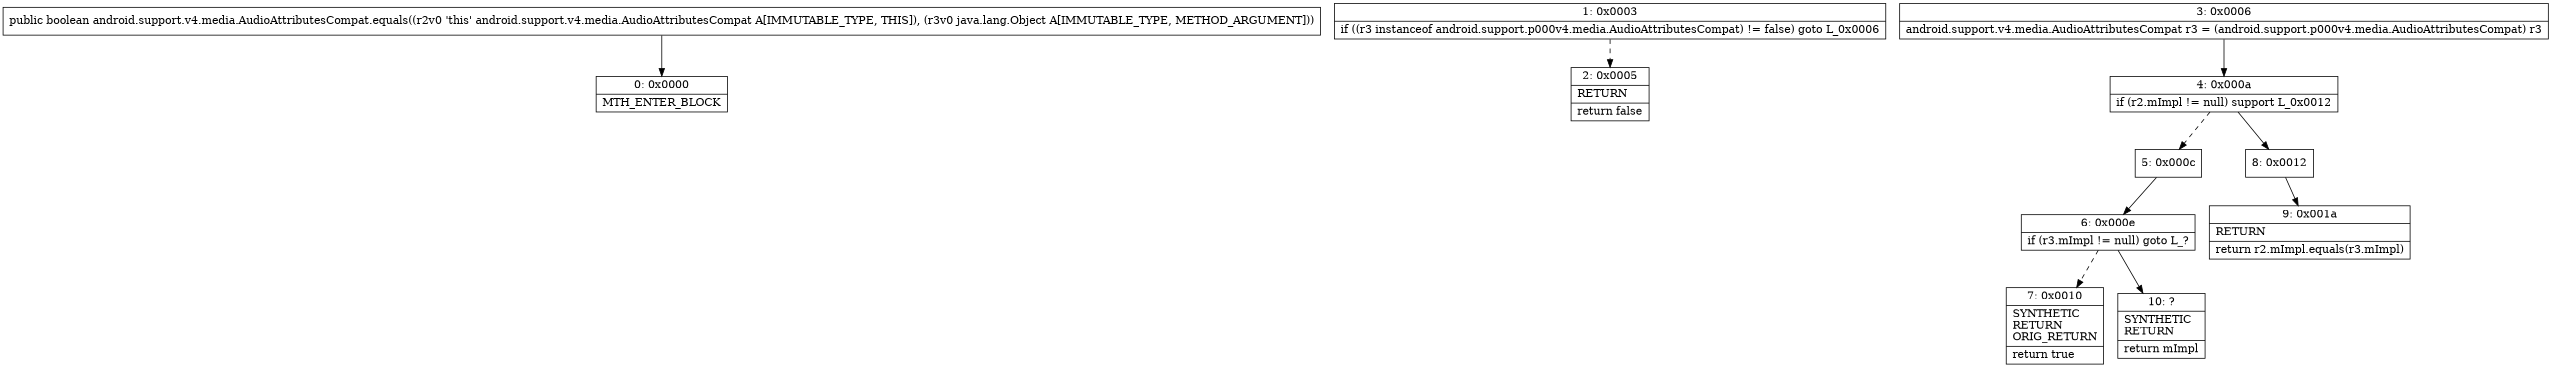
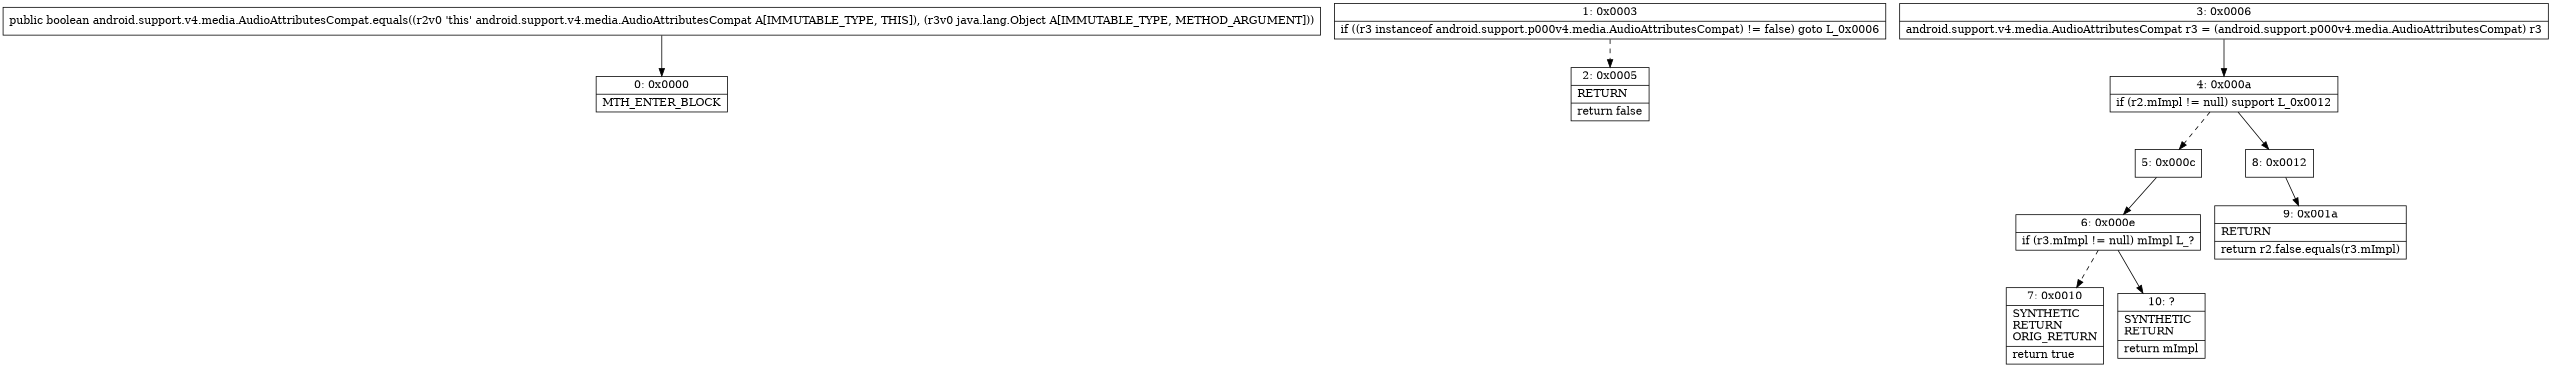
(2108, 241) -> (2108, 241)
(2310, 250) -> (2310, 250)
